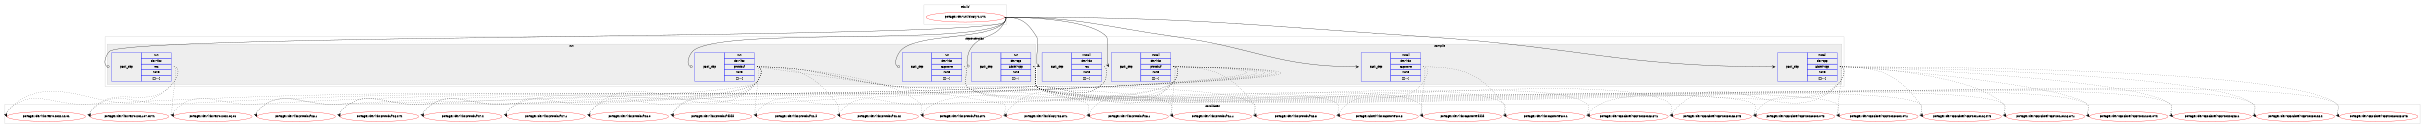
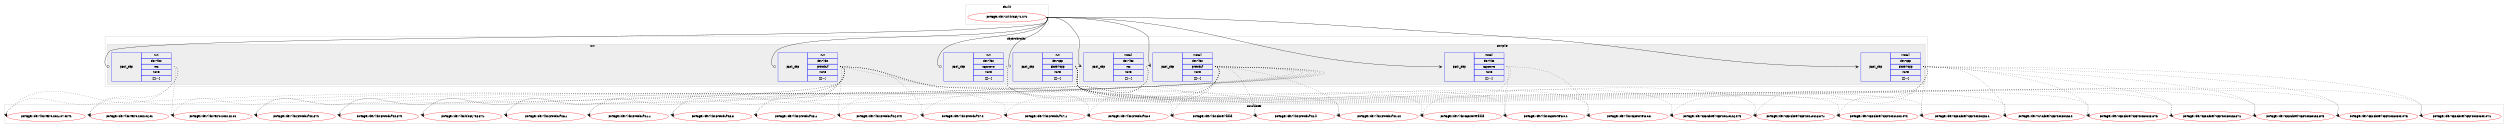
none -> (379, 117)
(713, 117) -> (1212, 117)
(1379, 117) -> (1629, 117)
(2295, 117) -> (2045, 117)
